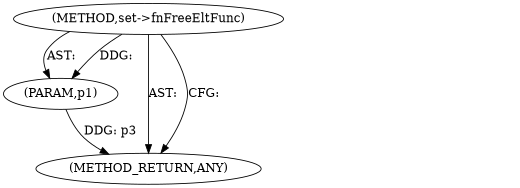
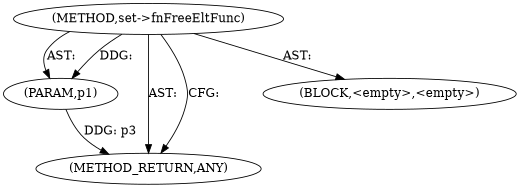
none -> (390, 94)
